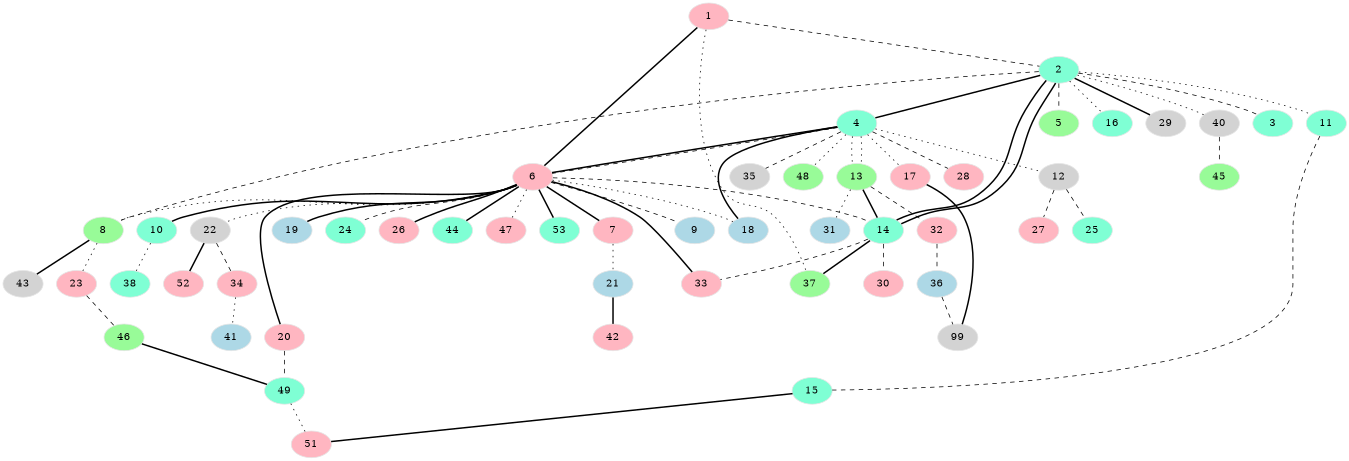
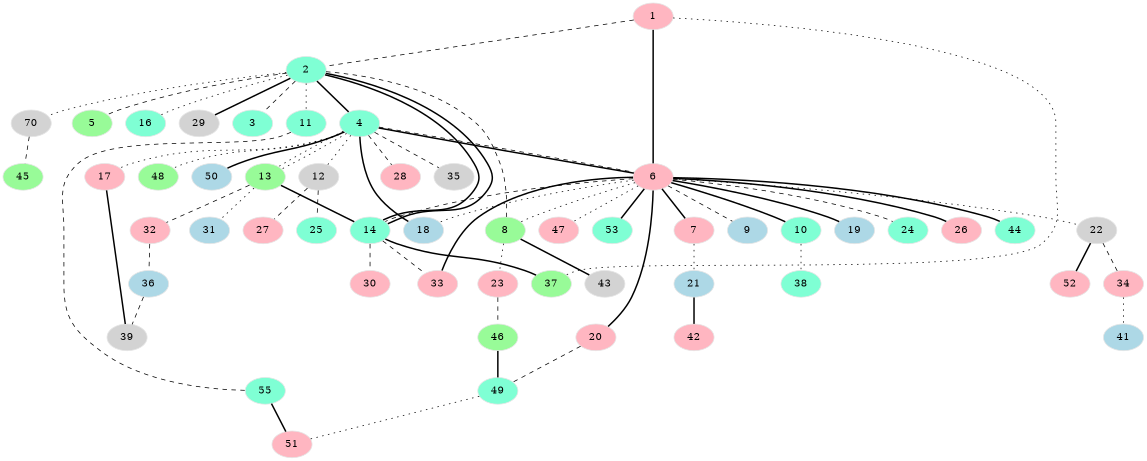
(1219, 123) -> (31, 123)
none -> (212, 177)
(958, 337) -> (127, 337)
(812, 391) -> (265, 391)
